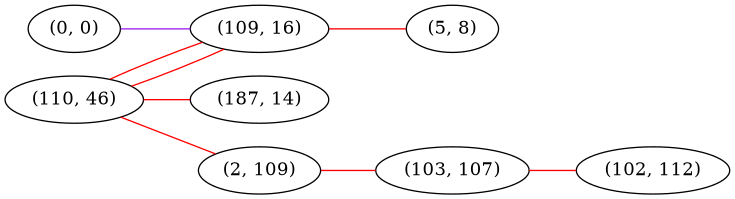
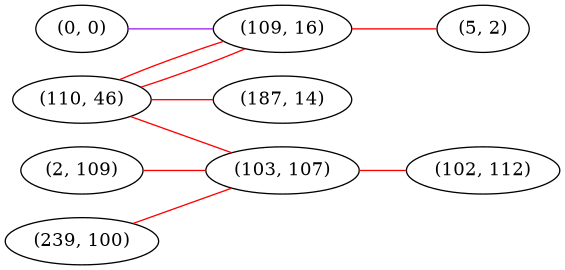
(452, 29) -> (483, 29)
(168, 136) -> (181, 135)
none -> (82, 241)
